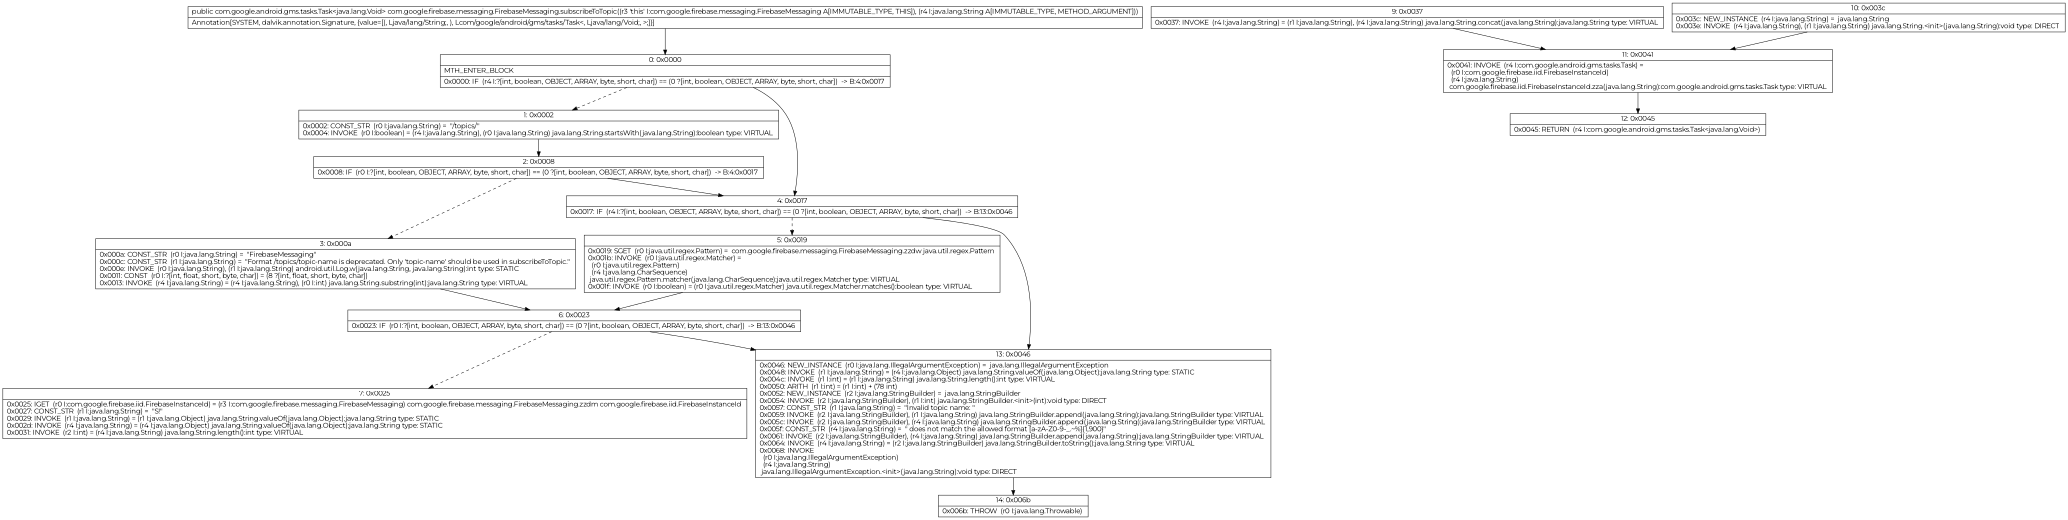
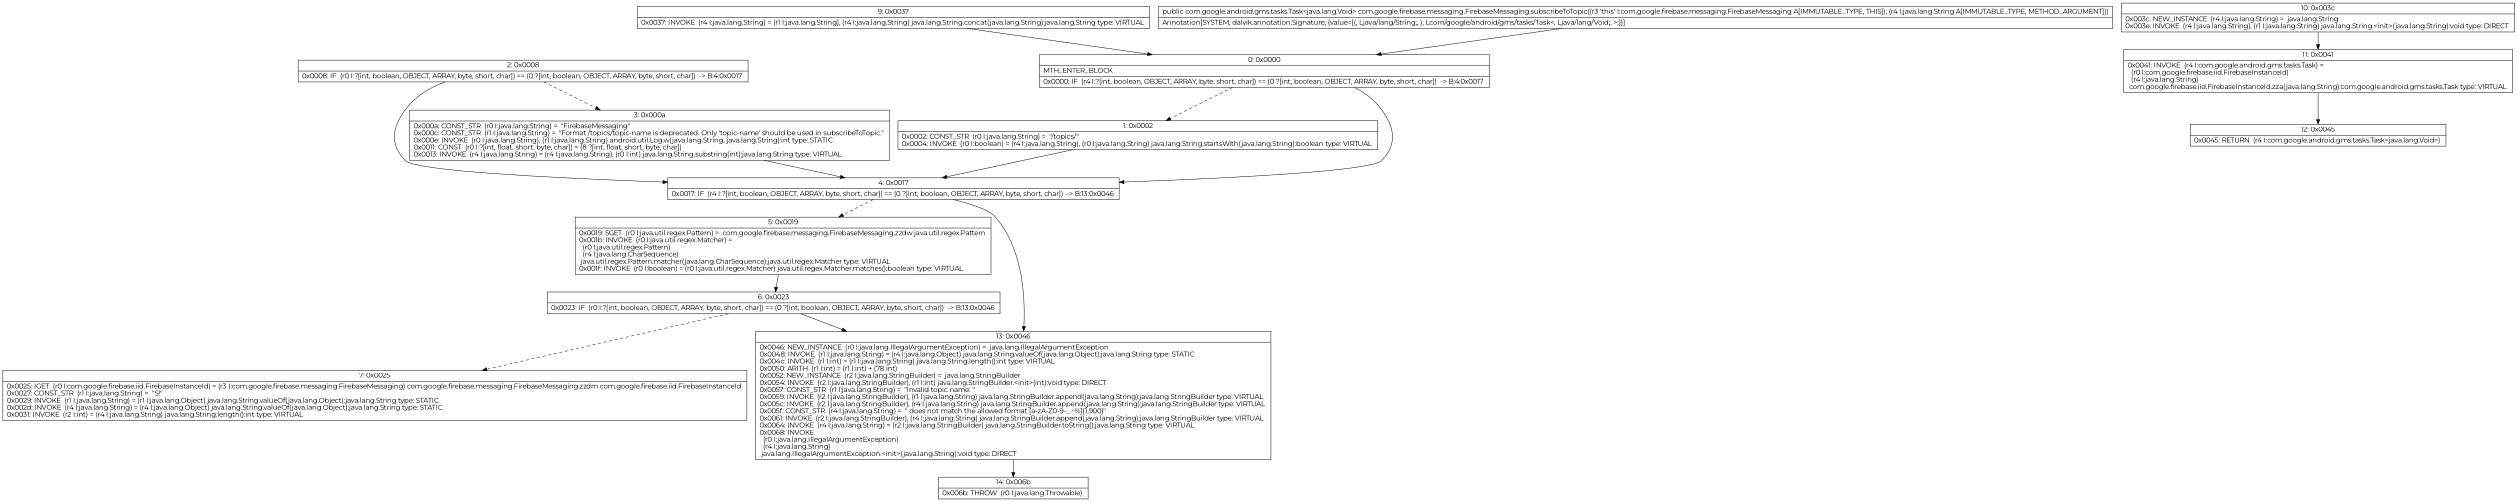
(1497, 38) -> (1057, 41)
(539, 145) -> (1010, 163)
(483, 299) -> (802, 169)
